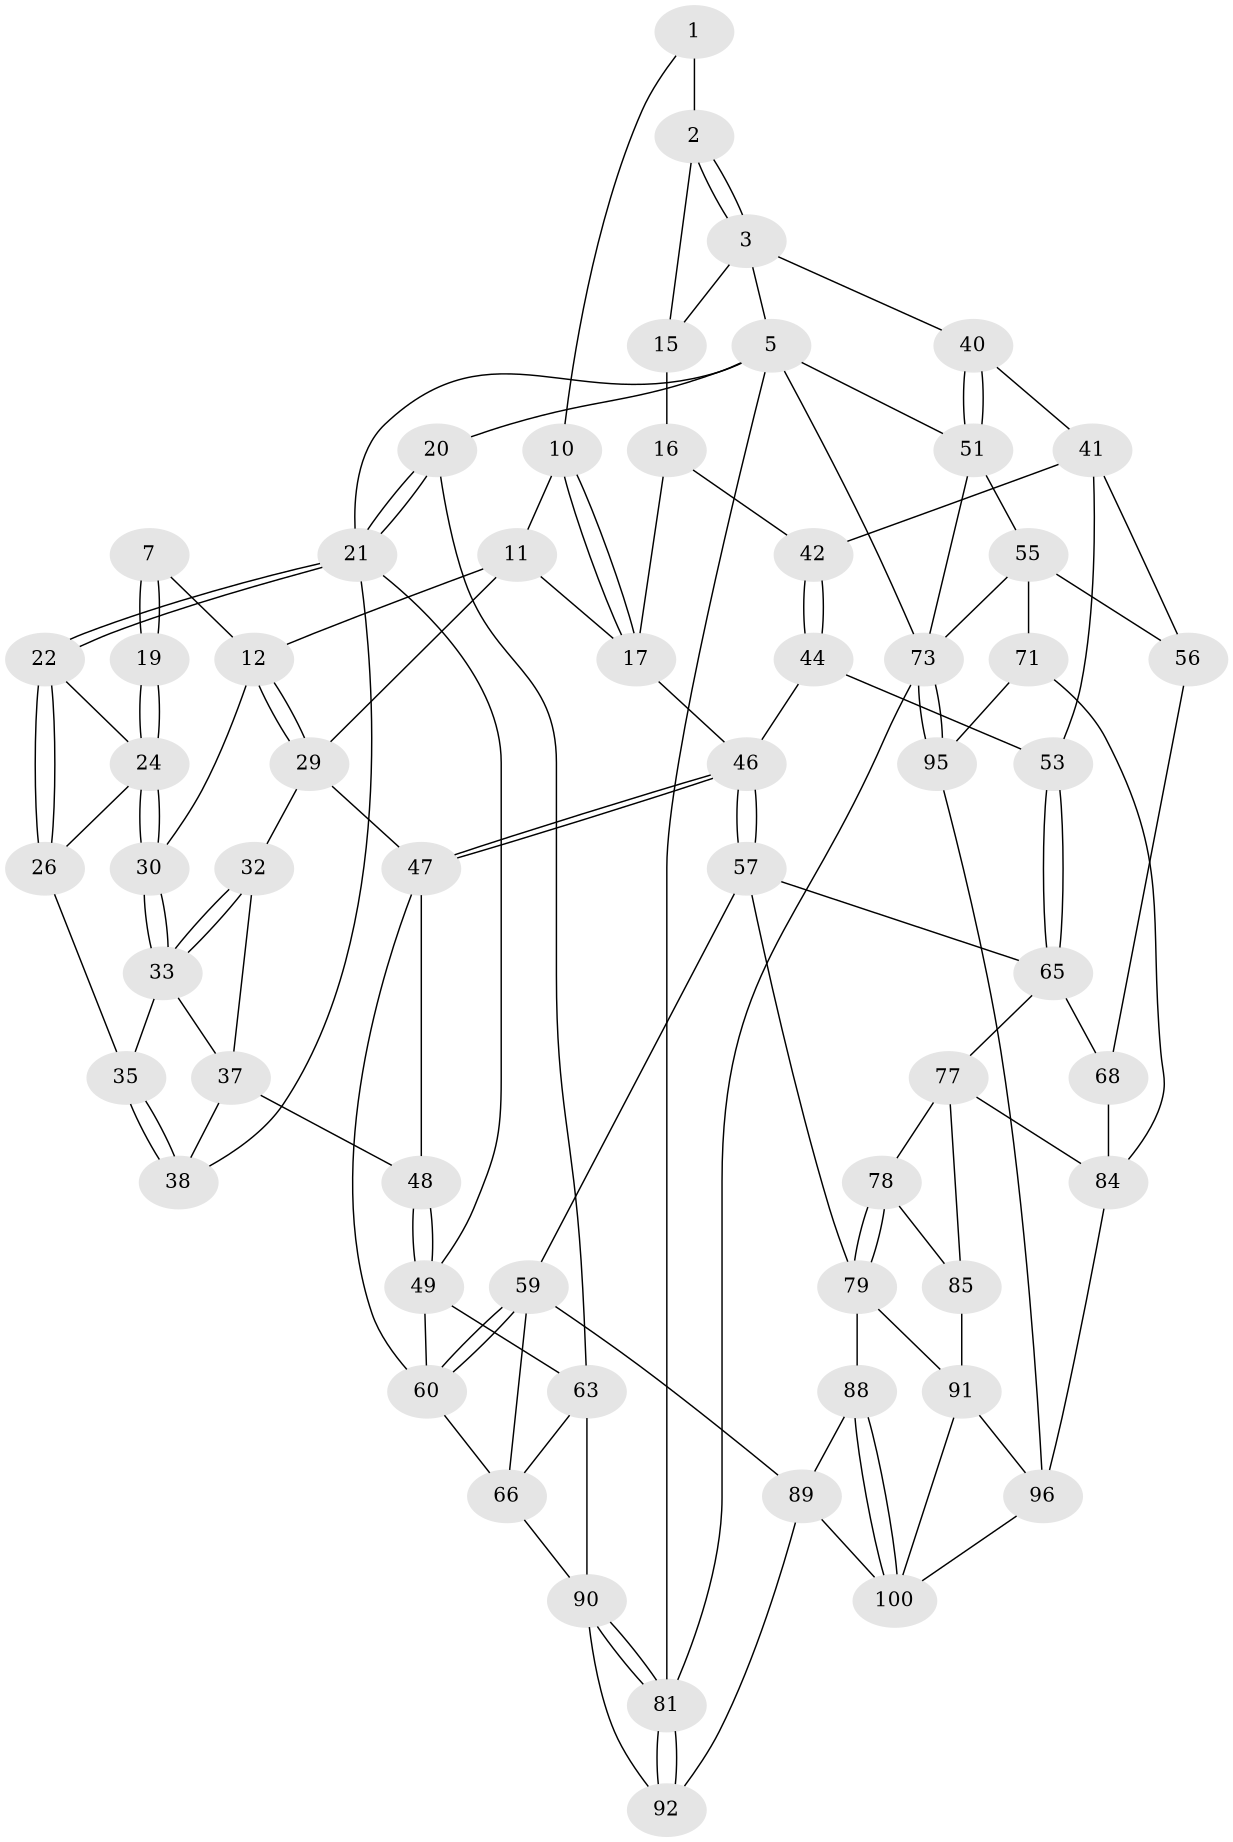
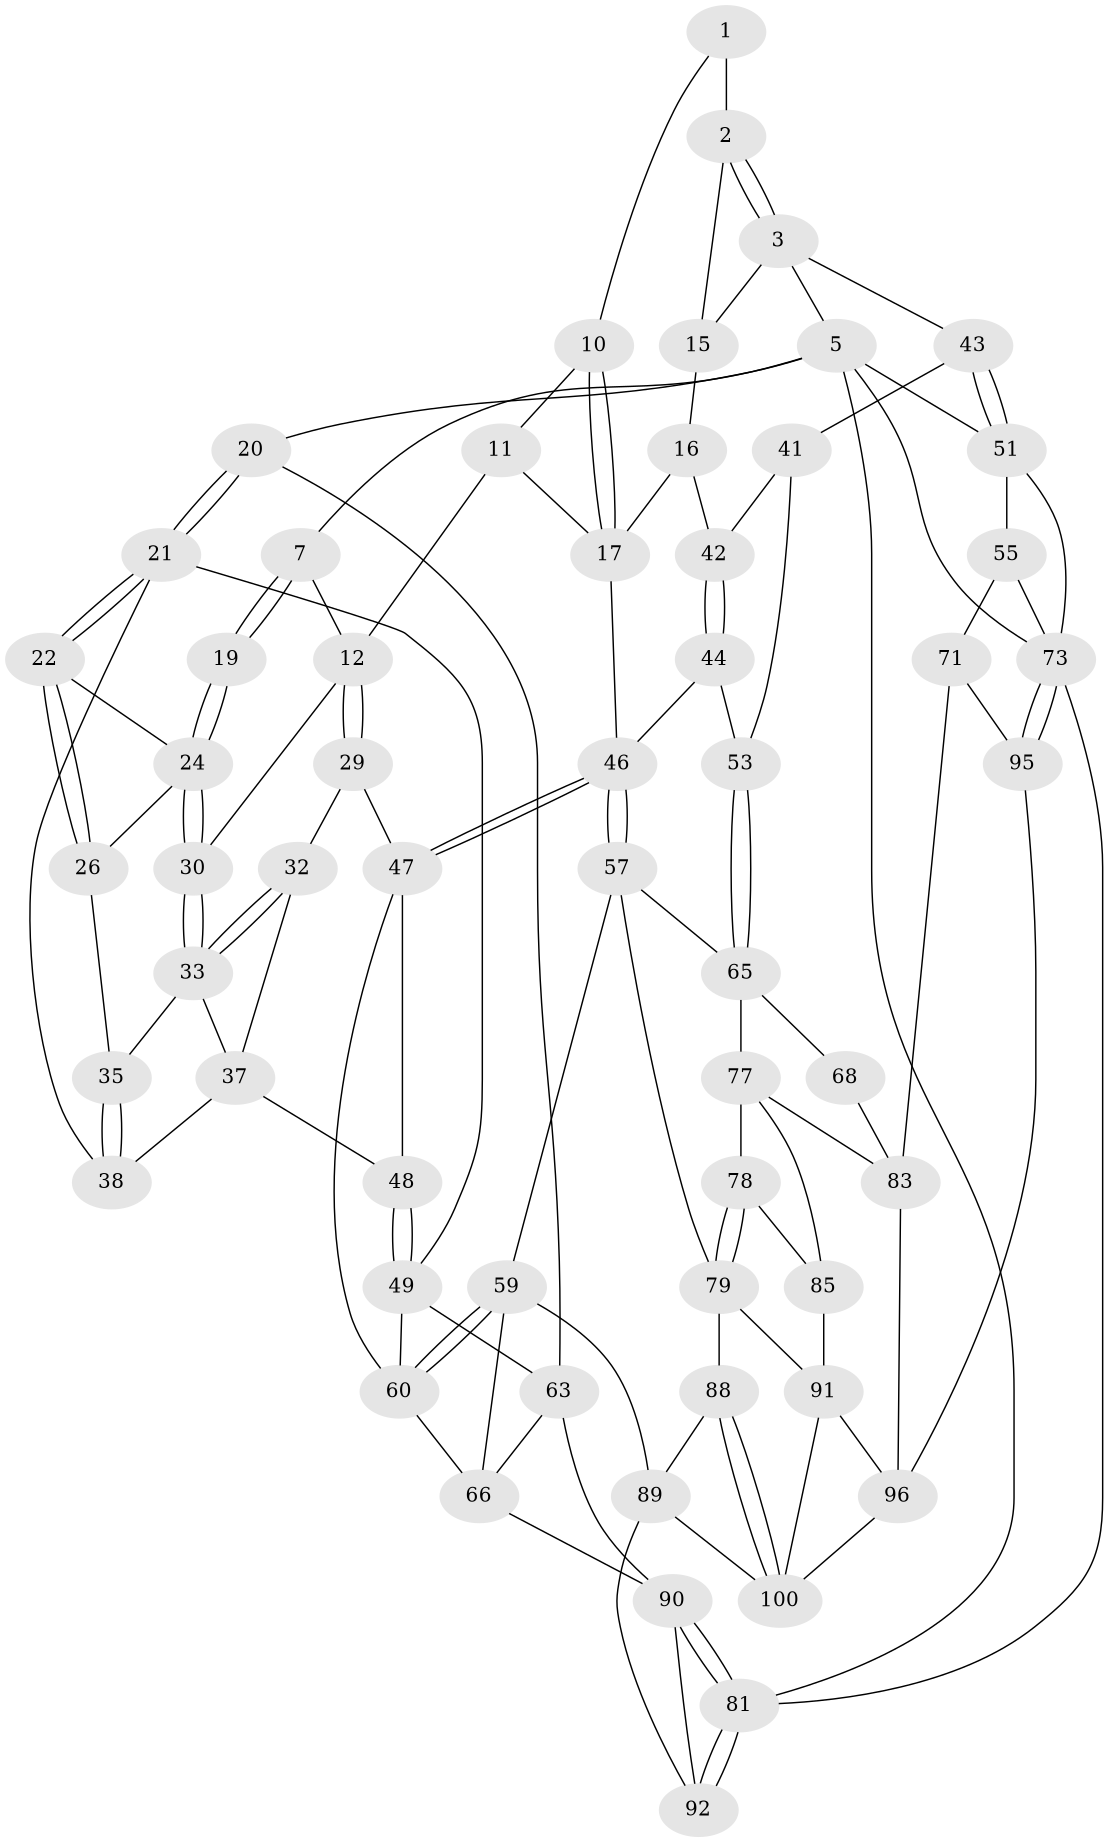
(973, 346) -> (973, 346)
(502, 374) -> (476, 413)
(413, 660) -> none
(1188, 660) -> none
(1108, 1183) -> (901, 1183)
